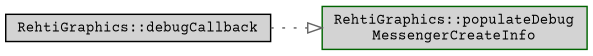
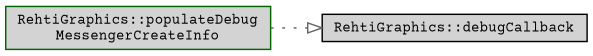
(289, 28) -> (289, 28)
